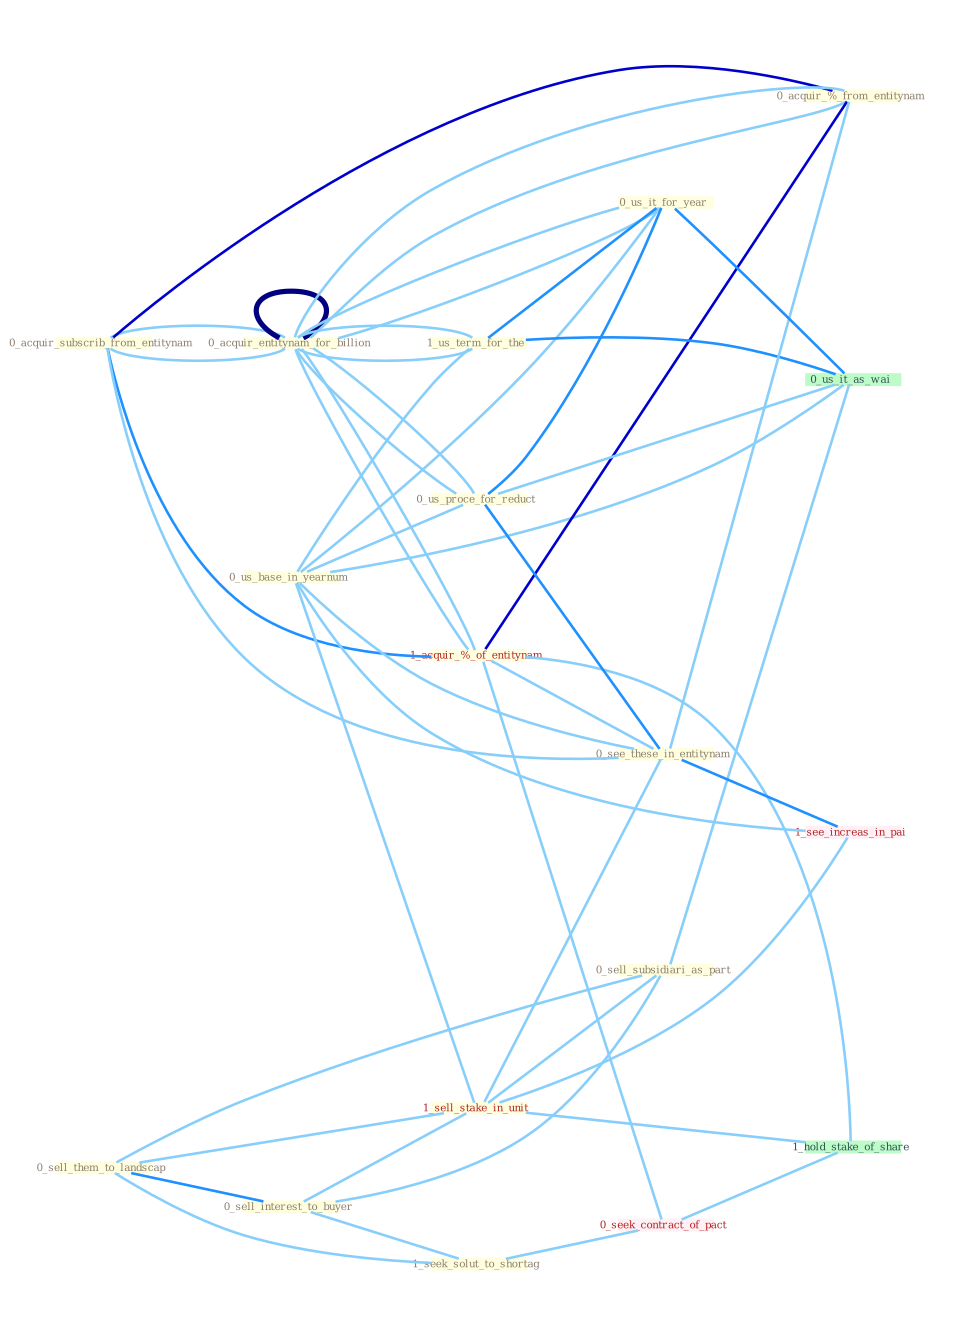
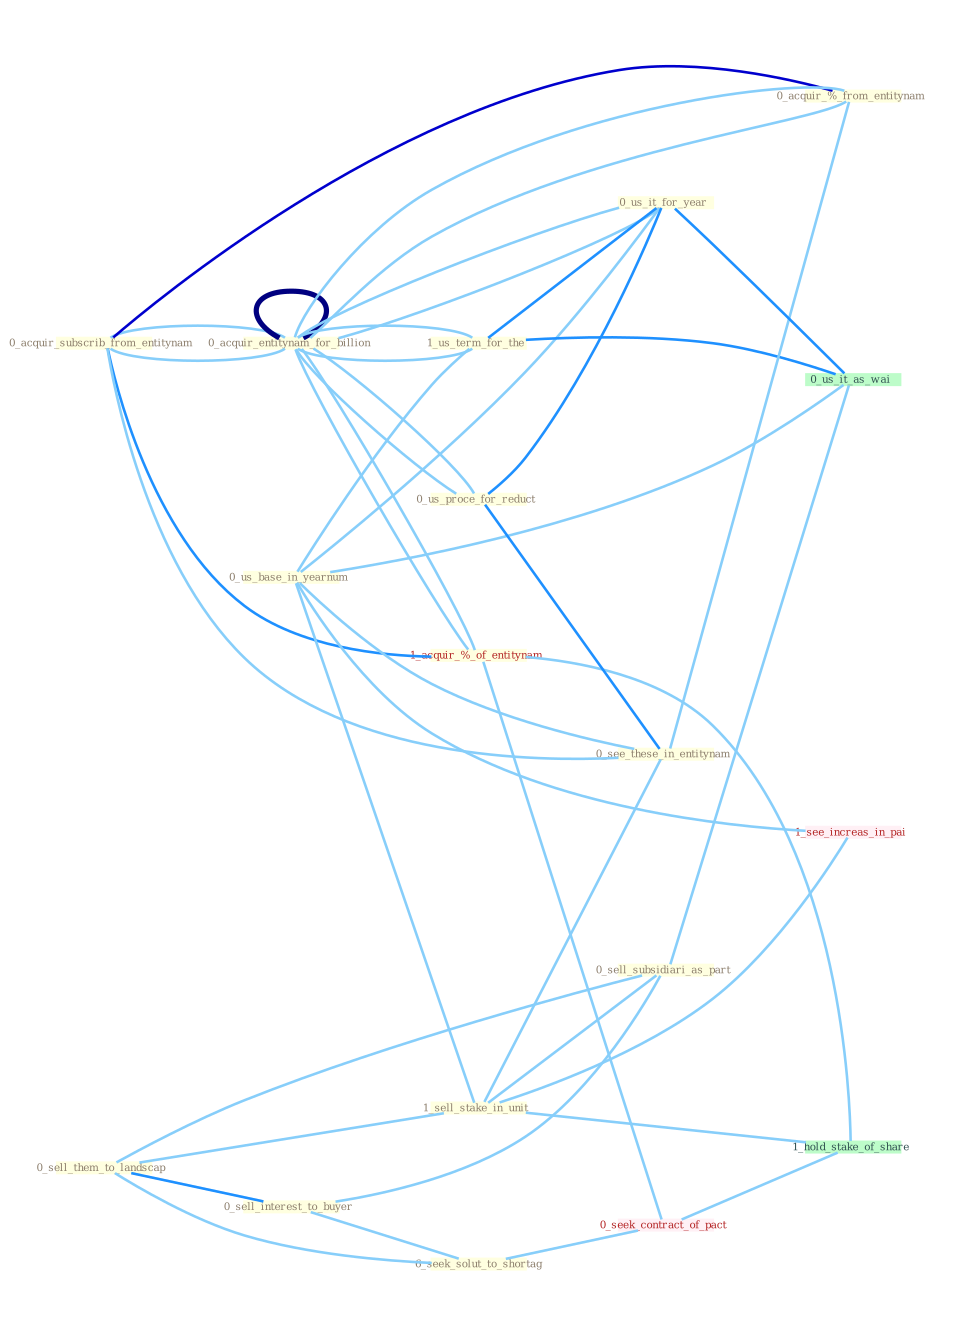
(666, 375) -> none
(666, 439) -> none
(377, 542) -> none
(572, 705) -> none
(791, 807) -> none
(479, 1108) -> (479, 1108)
(385, 1157) -> none
(479, 1264) -> (479, 1264)
